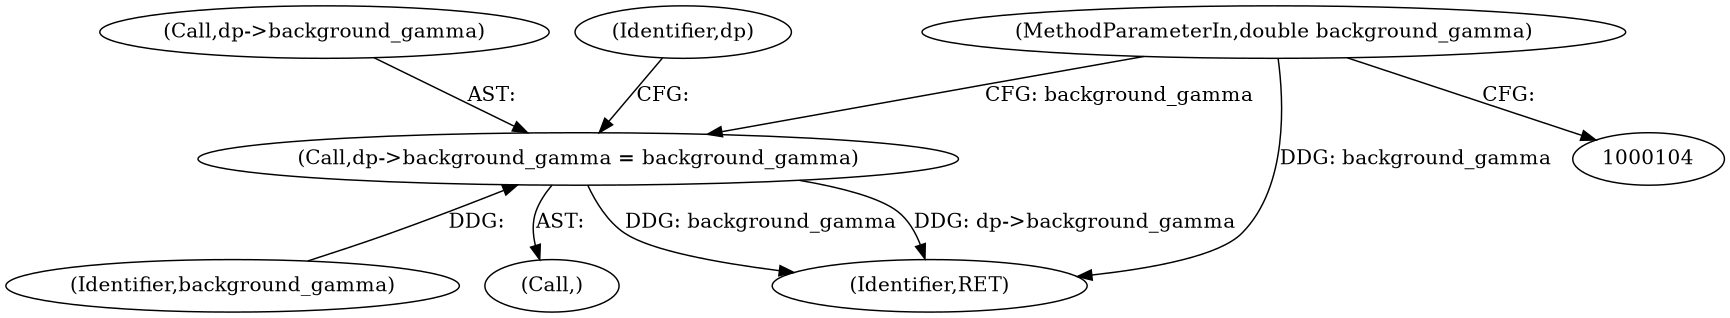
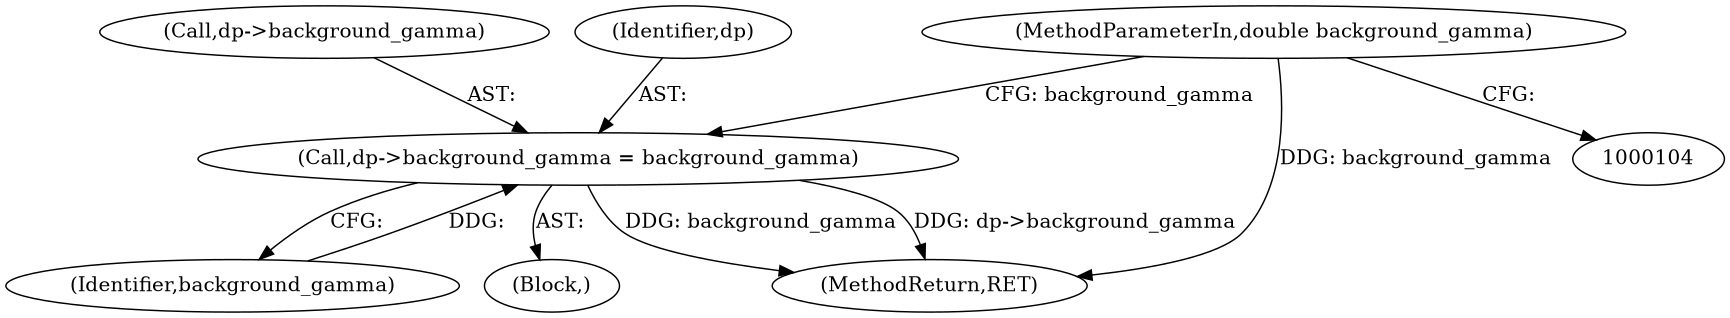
(666, 96) -> (666, 96)
none -> (340, 207)
(552, 286) -> (552, 286)
(930, 286) -> (930, 286)
